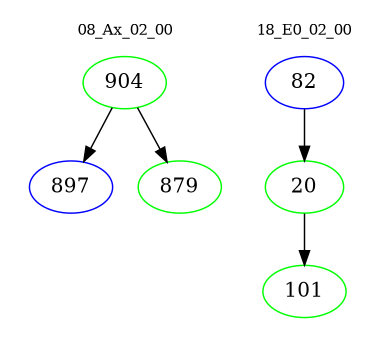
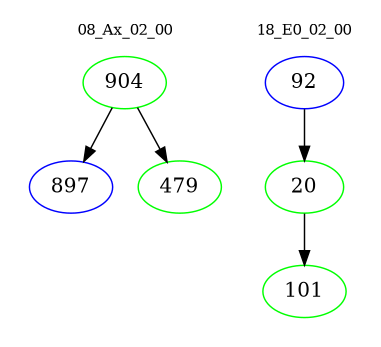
(305, 83) -> (305, 83)
(180, 187) -> (180, 187)
